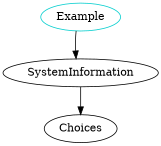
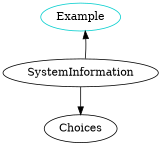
(75, 41) -> (86, 49)
